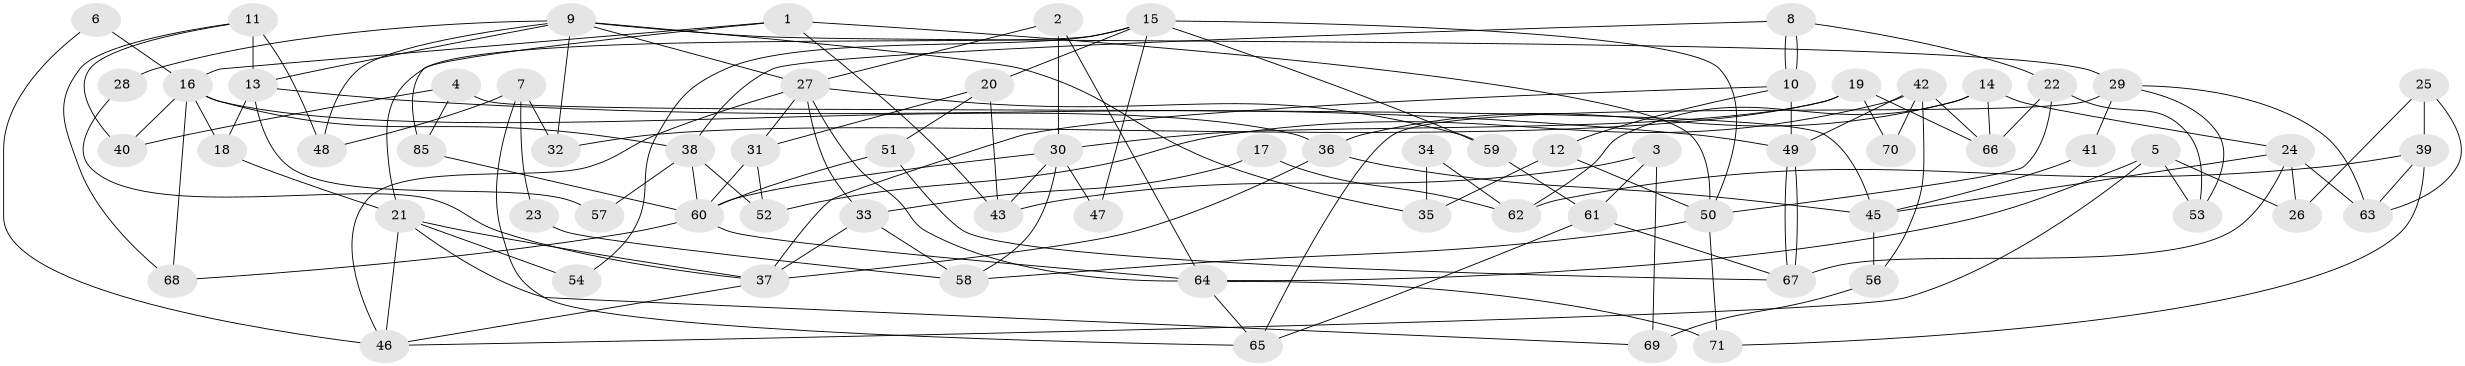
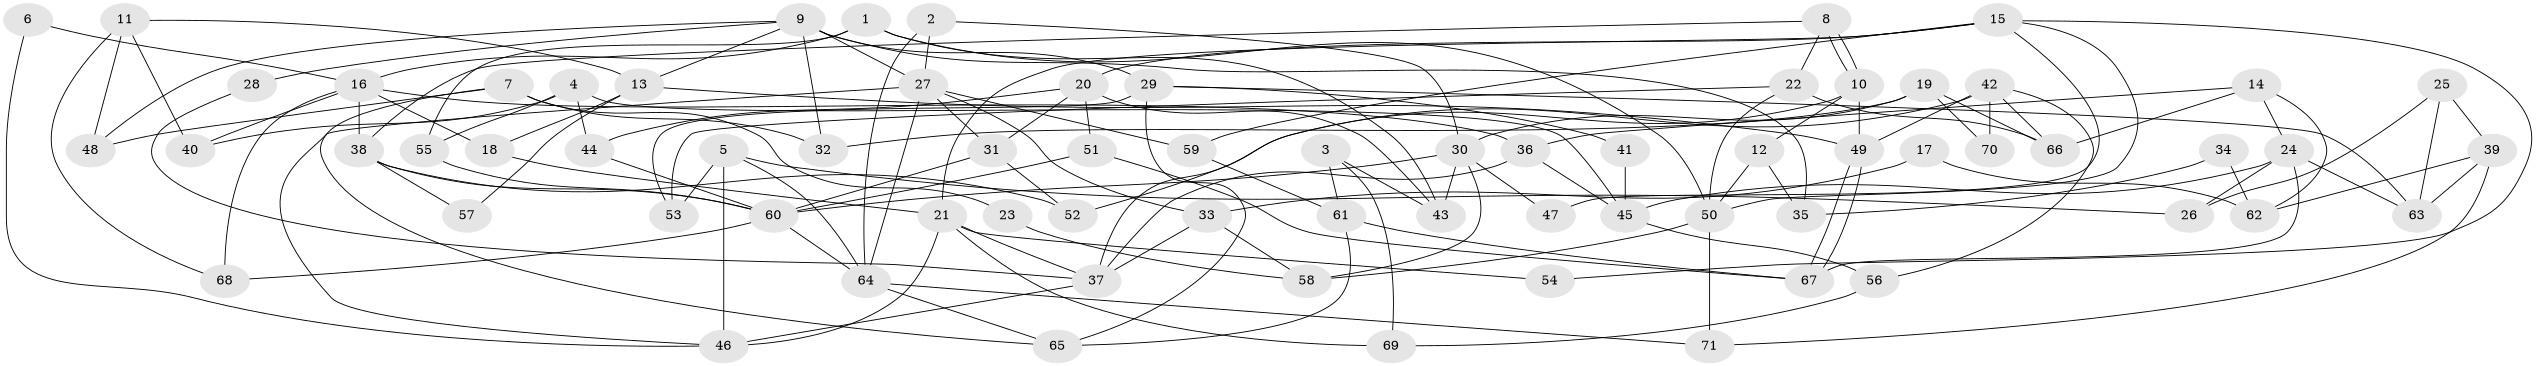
(422, 151) -> (424, 151)
none -> (590, 151)
